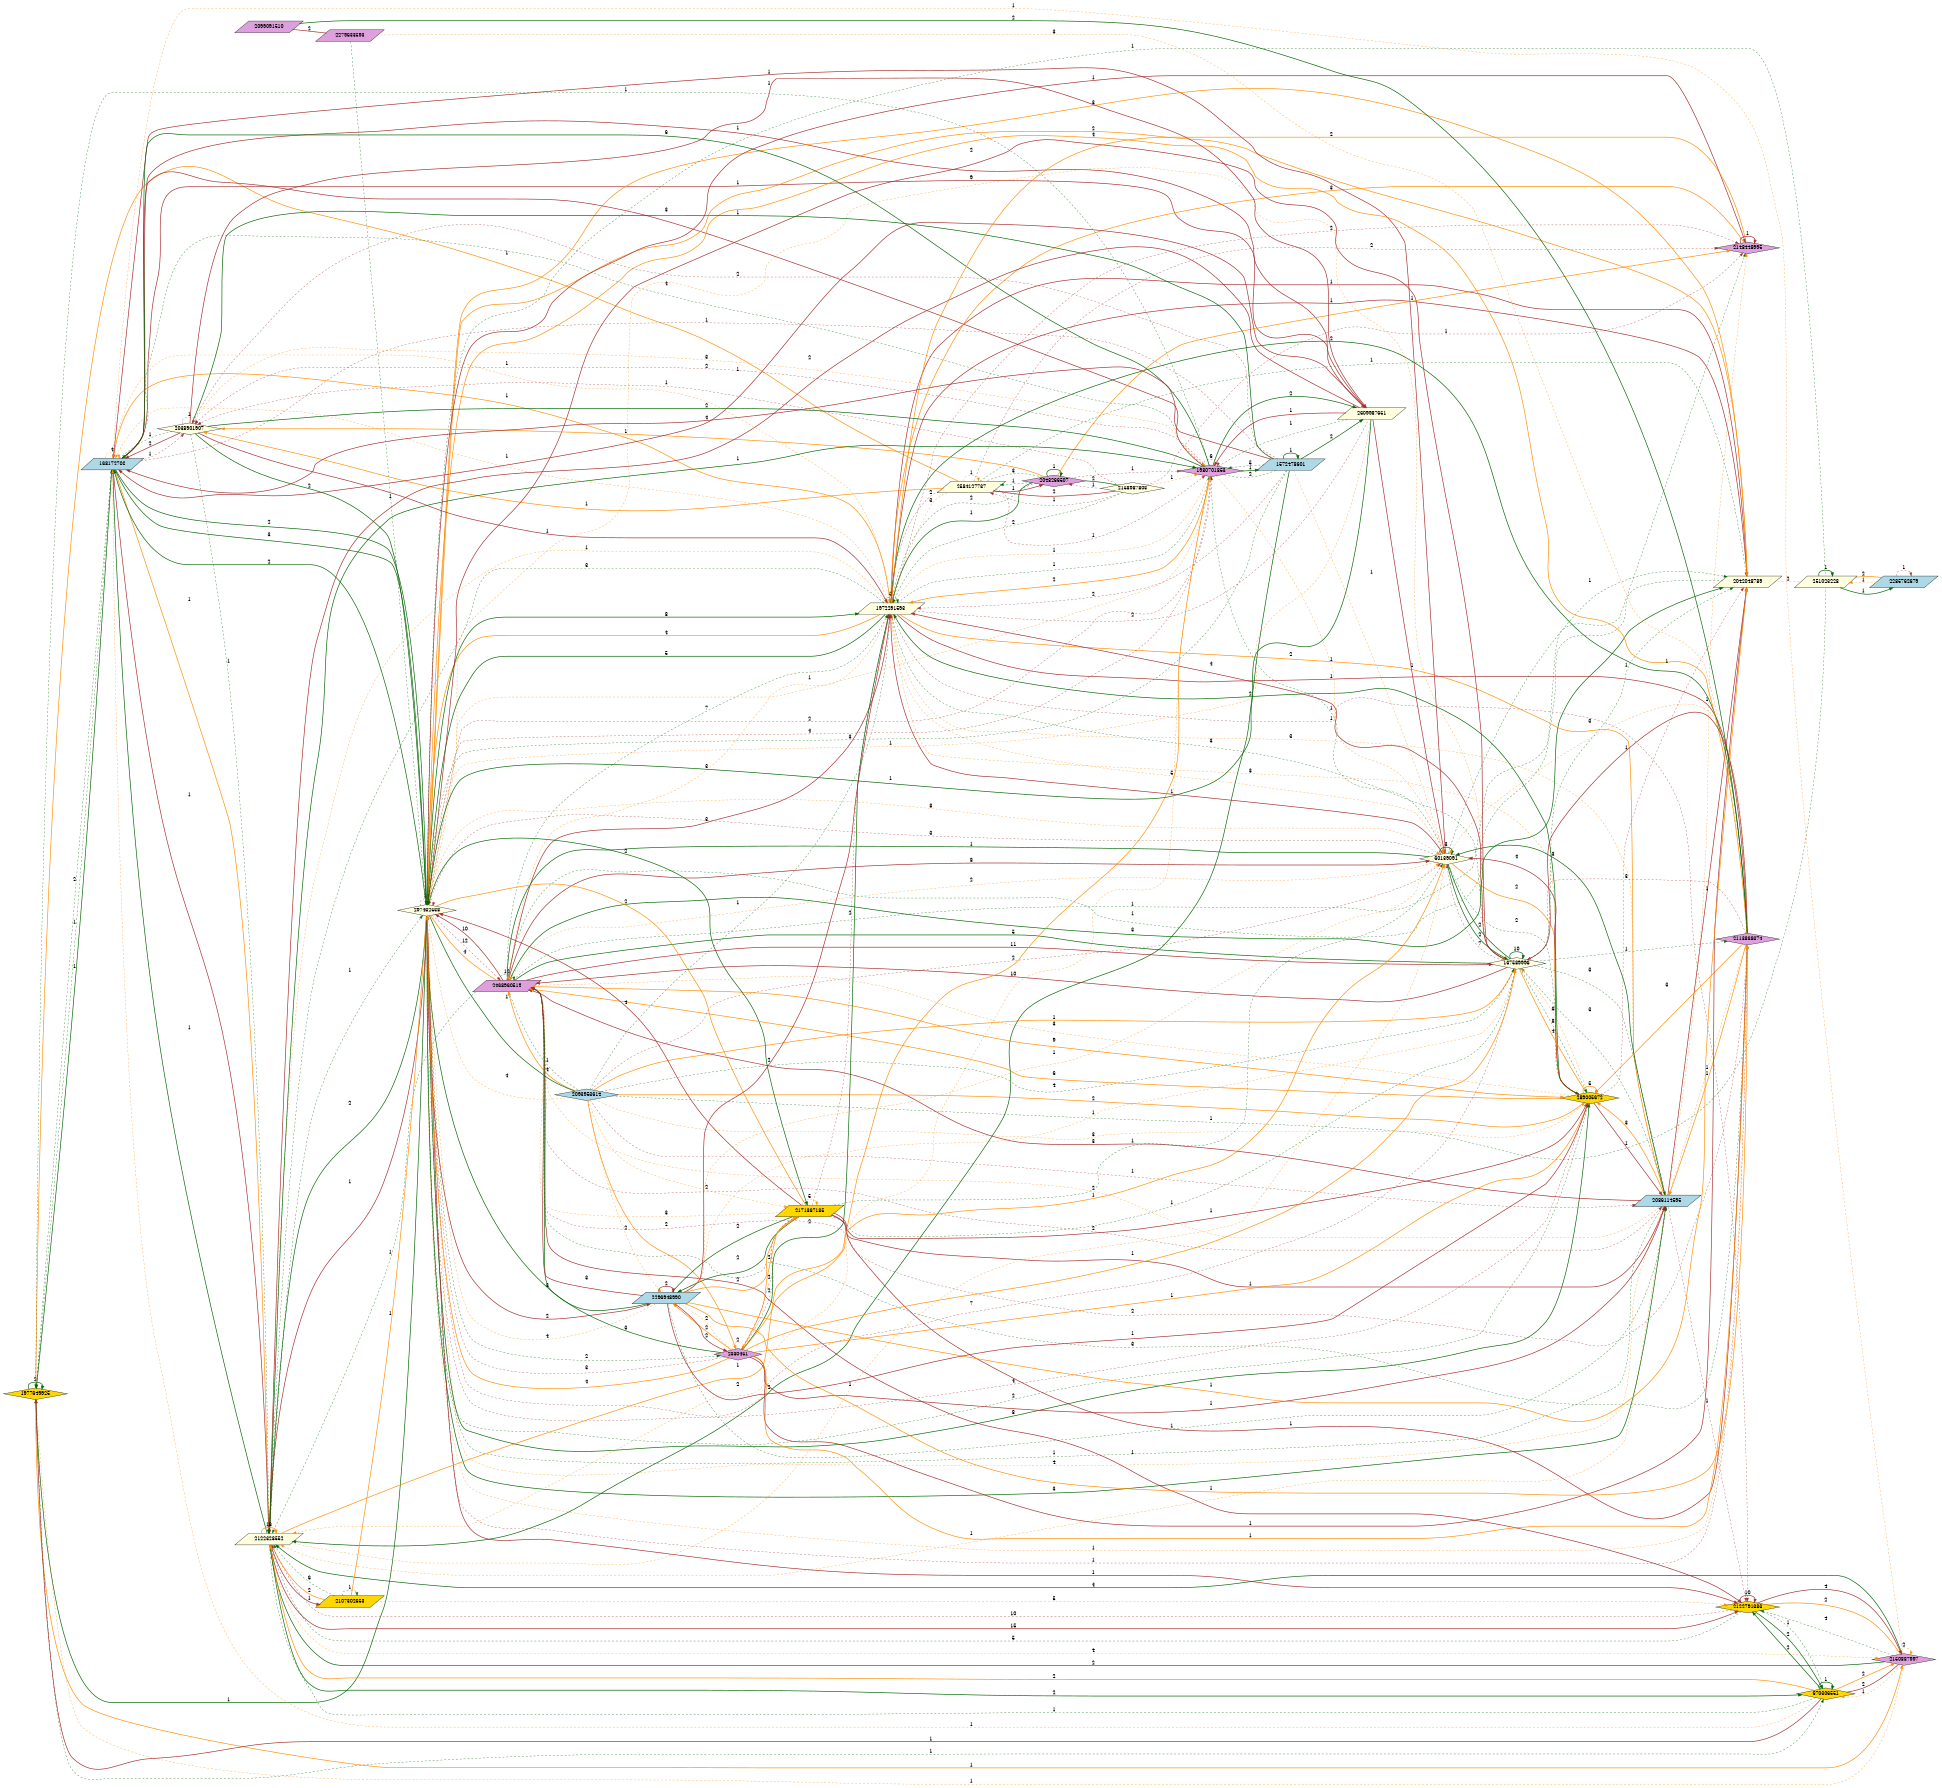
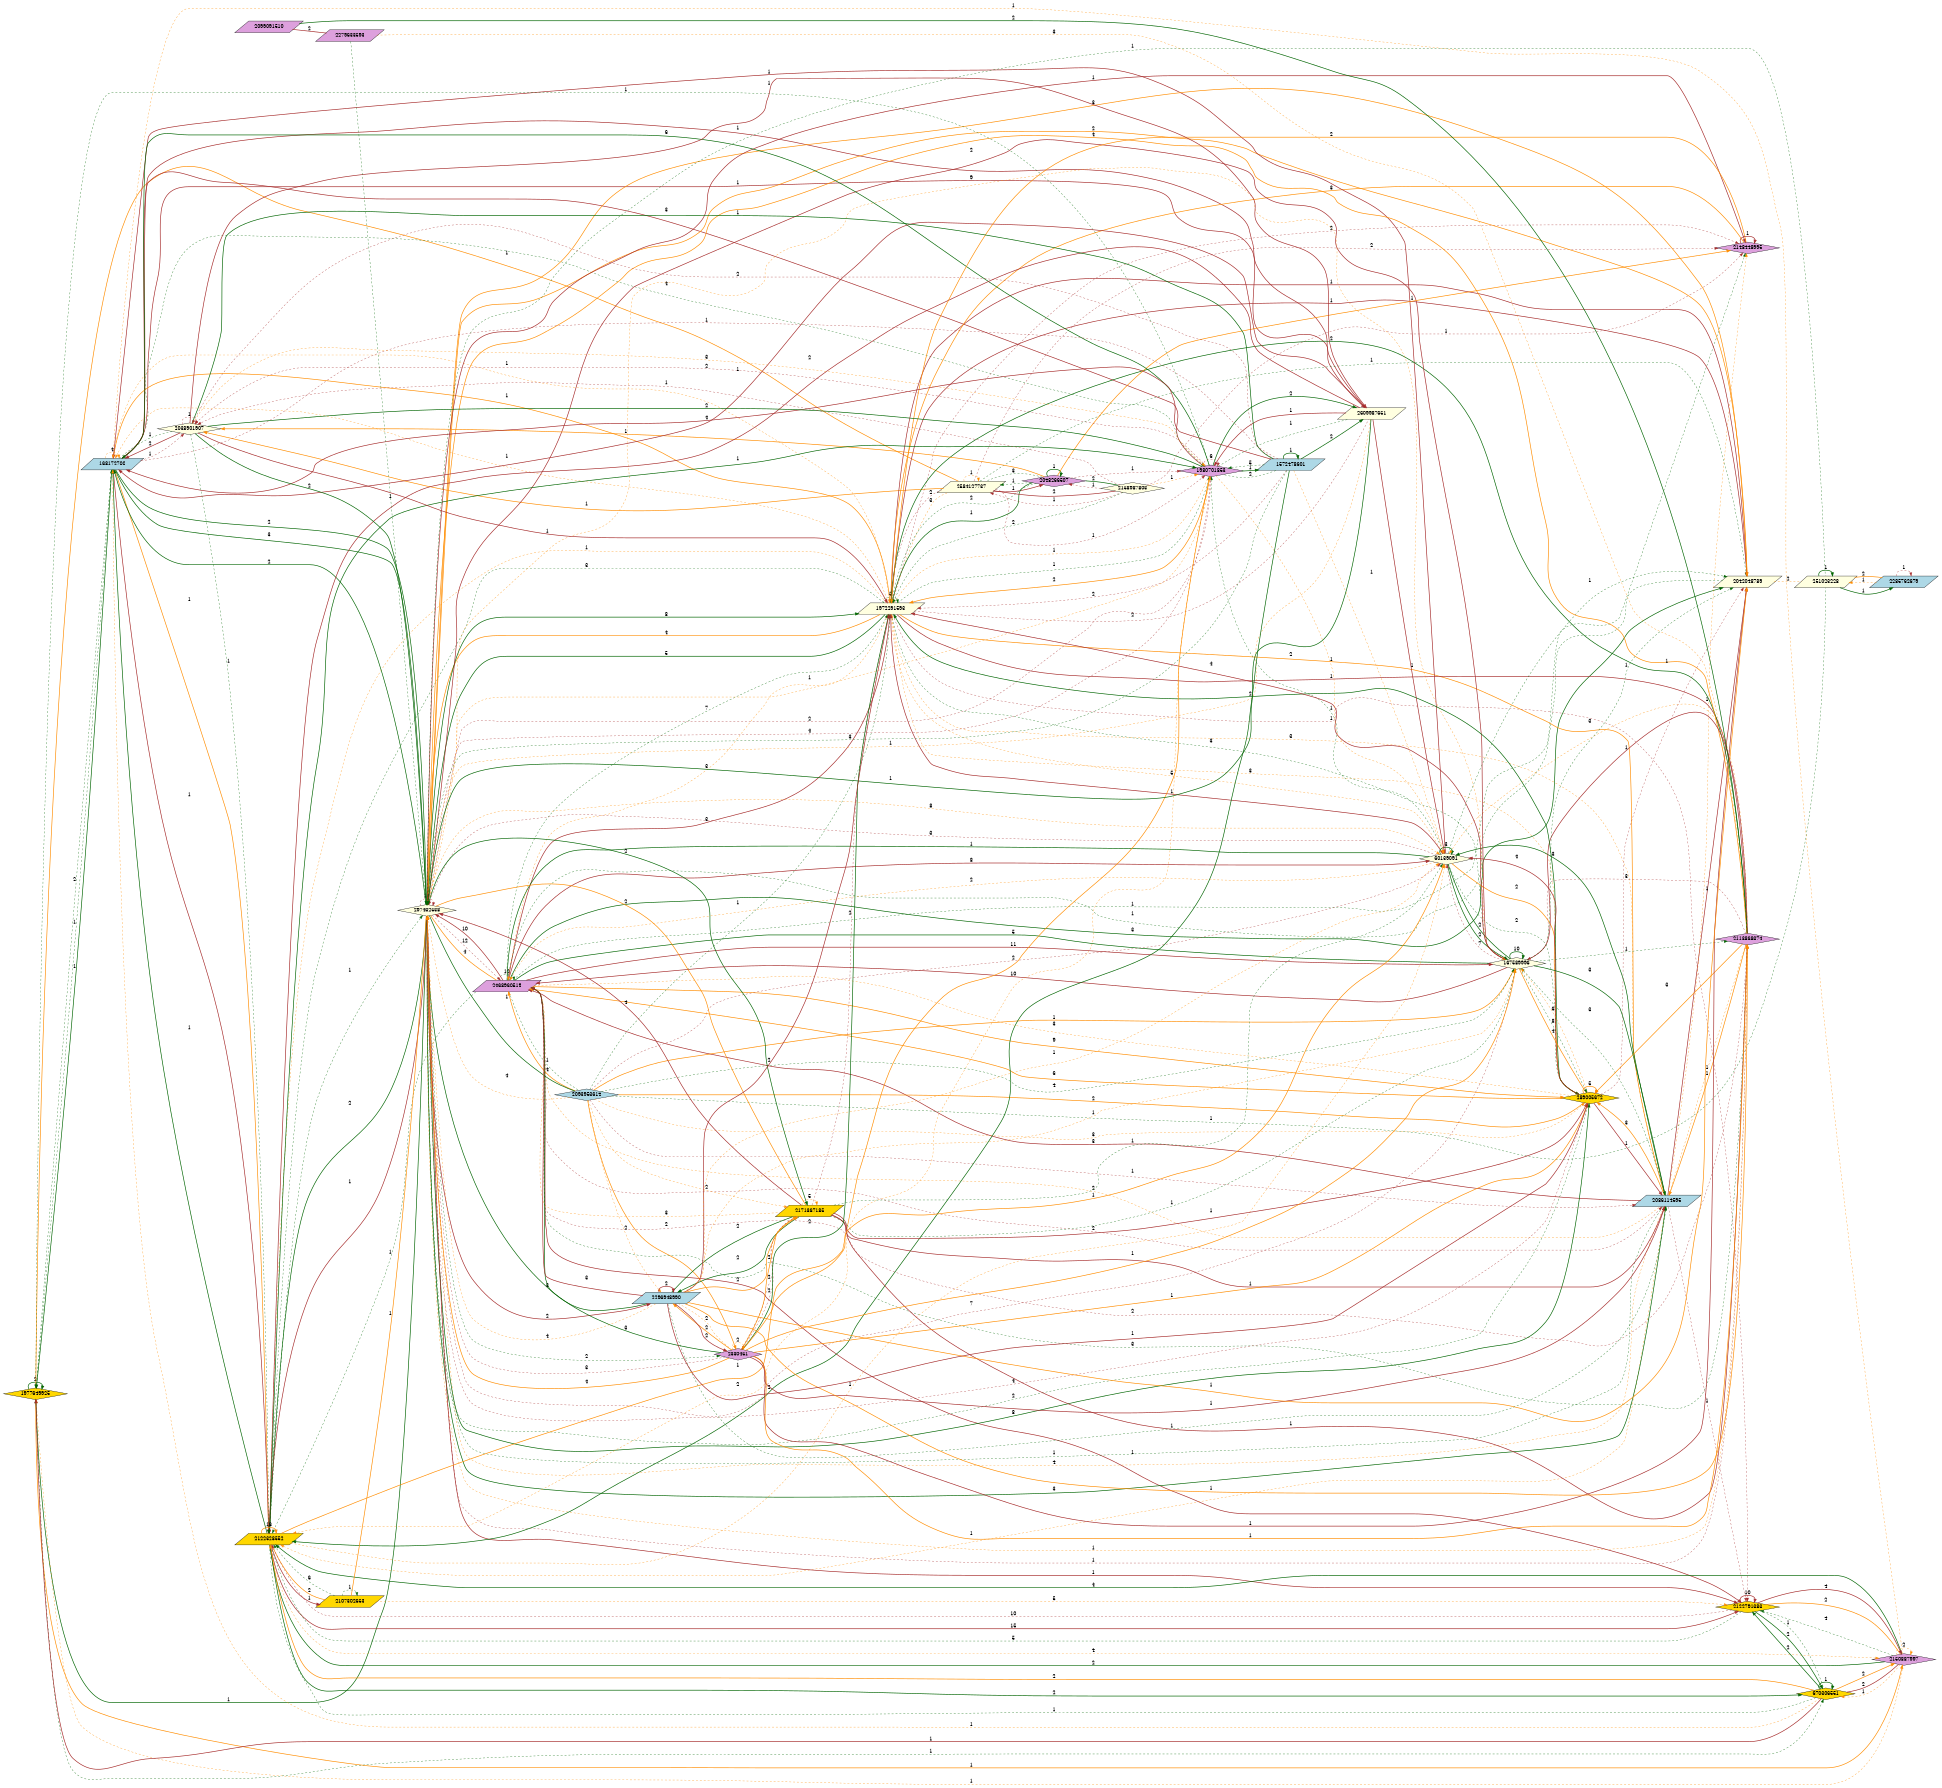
(1629, 1038) -> (1629, 1038)
(269, 1539) -> (269, 1539)
